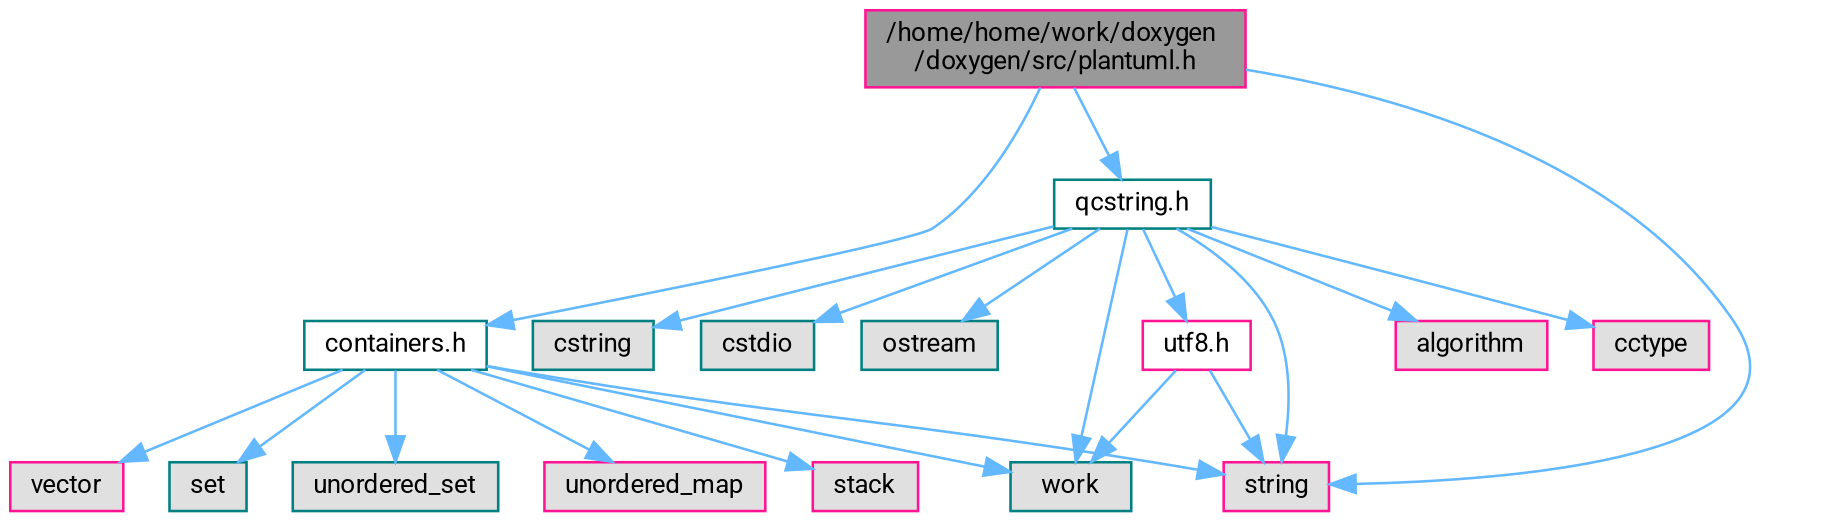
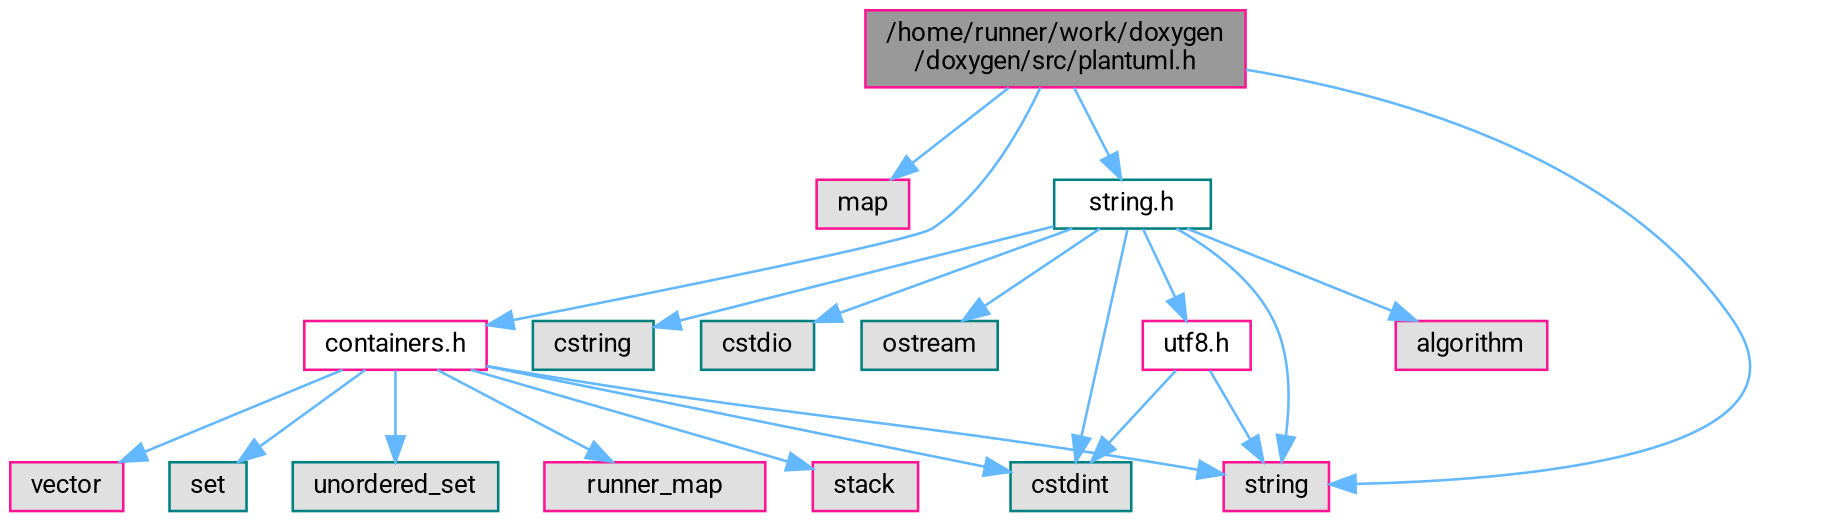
(1055, 49) -> (1055, 49)
none -> (863, 204)
(1133, 204) -> (1133, 204)
(395, 345) -> (395, 345)
(1651, 345) -> none
(655, 487) -> (655, 487)
(1071, 487) -> (1071, 487)
